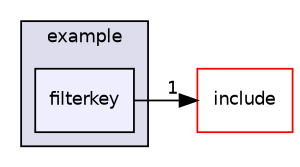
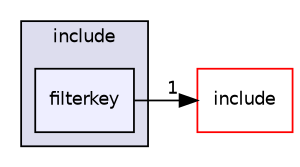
(85, 38) -> (85, 38)
